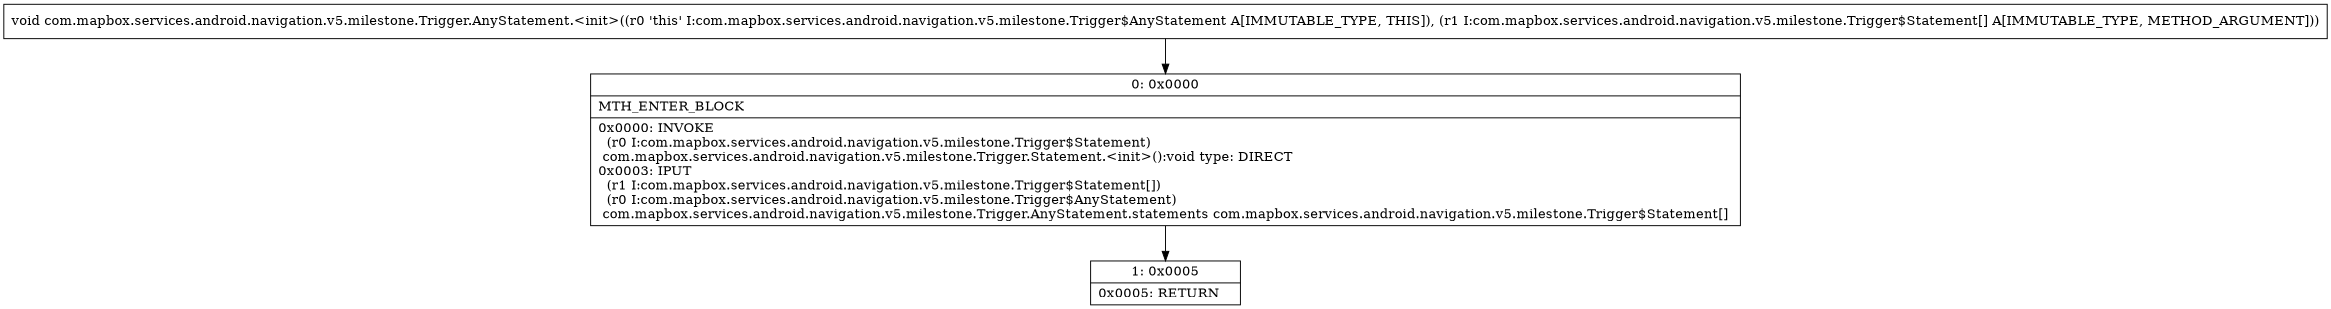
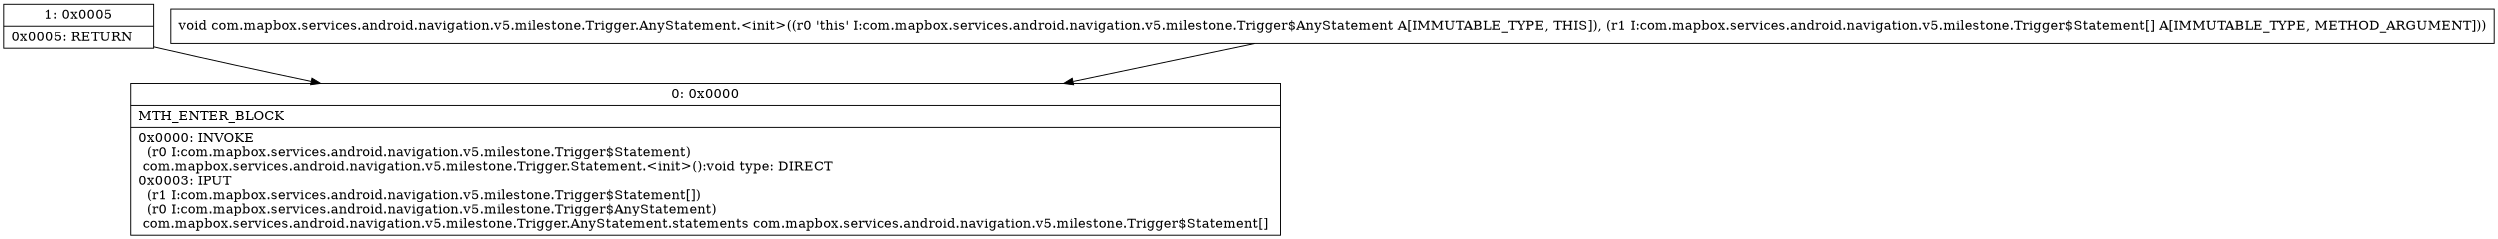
(1166, 239) -> (232, 65)
